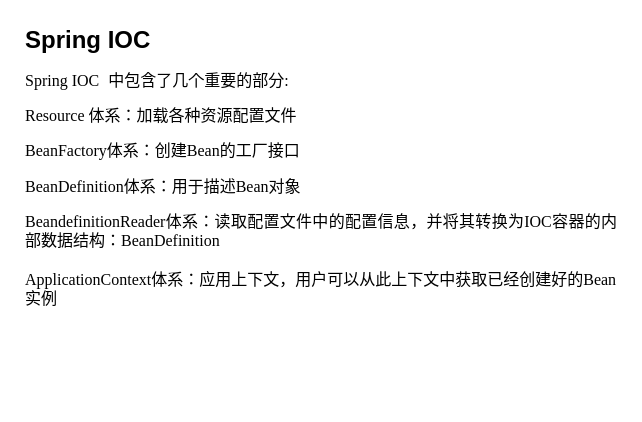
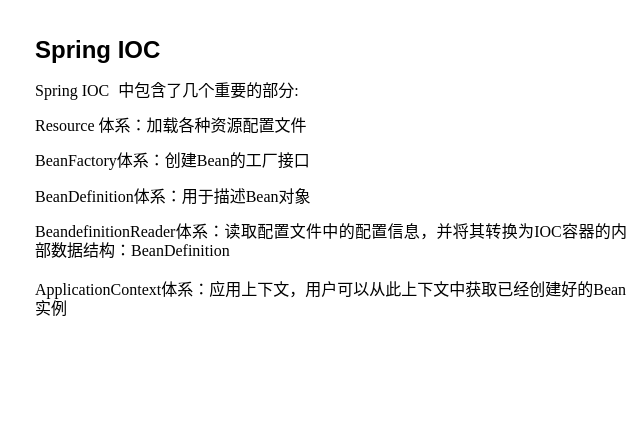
(321, 211) -> (331, 221)
